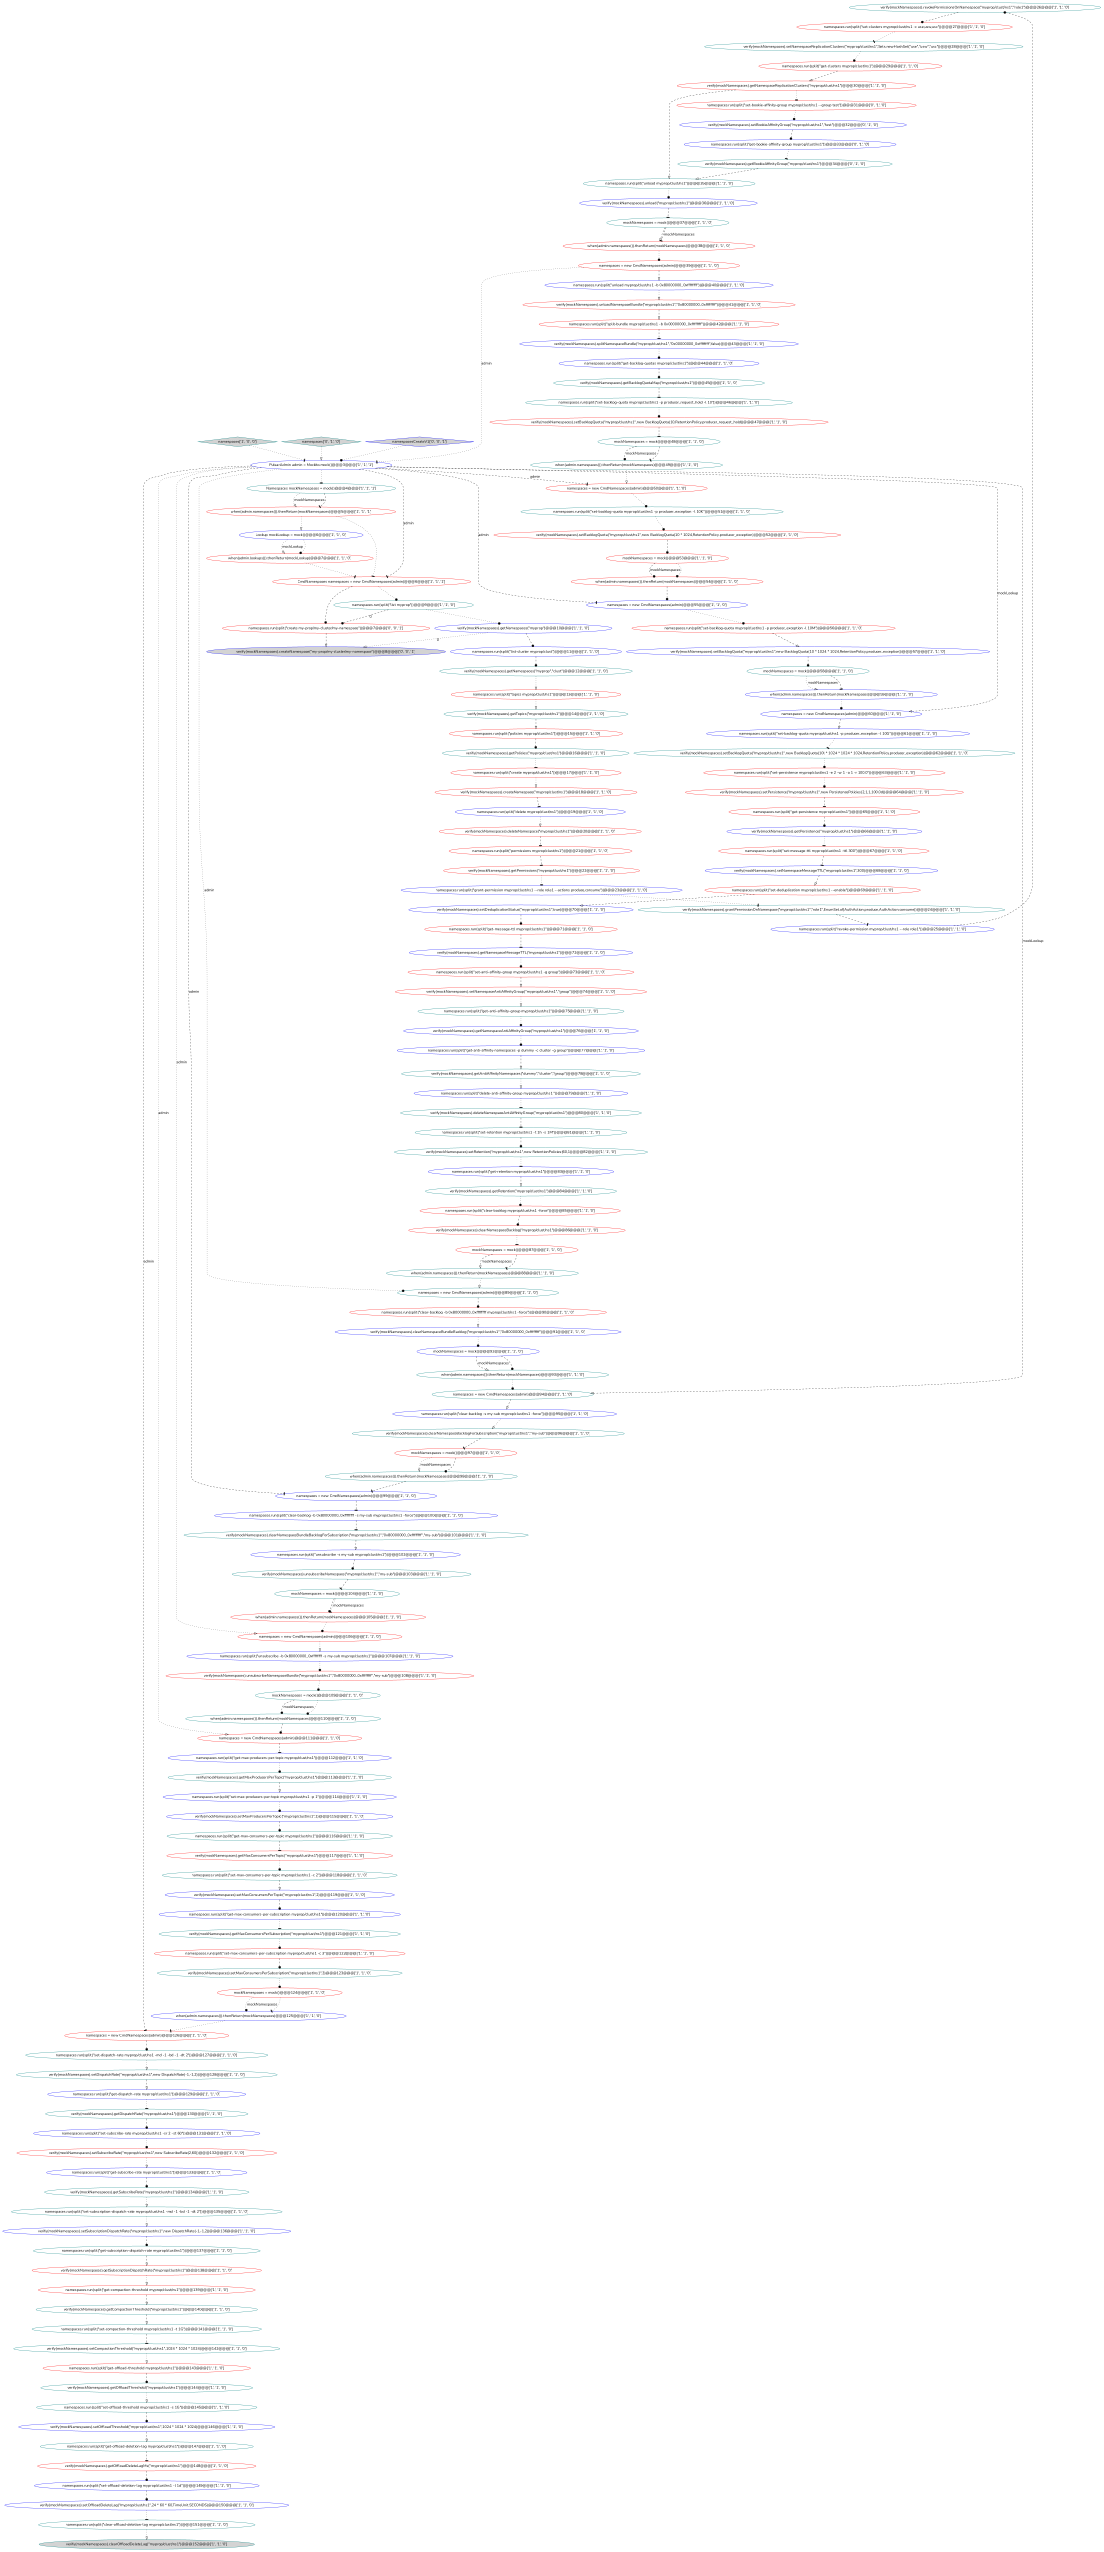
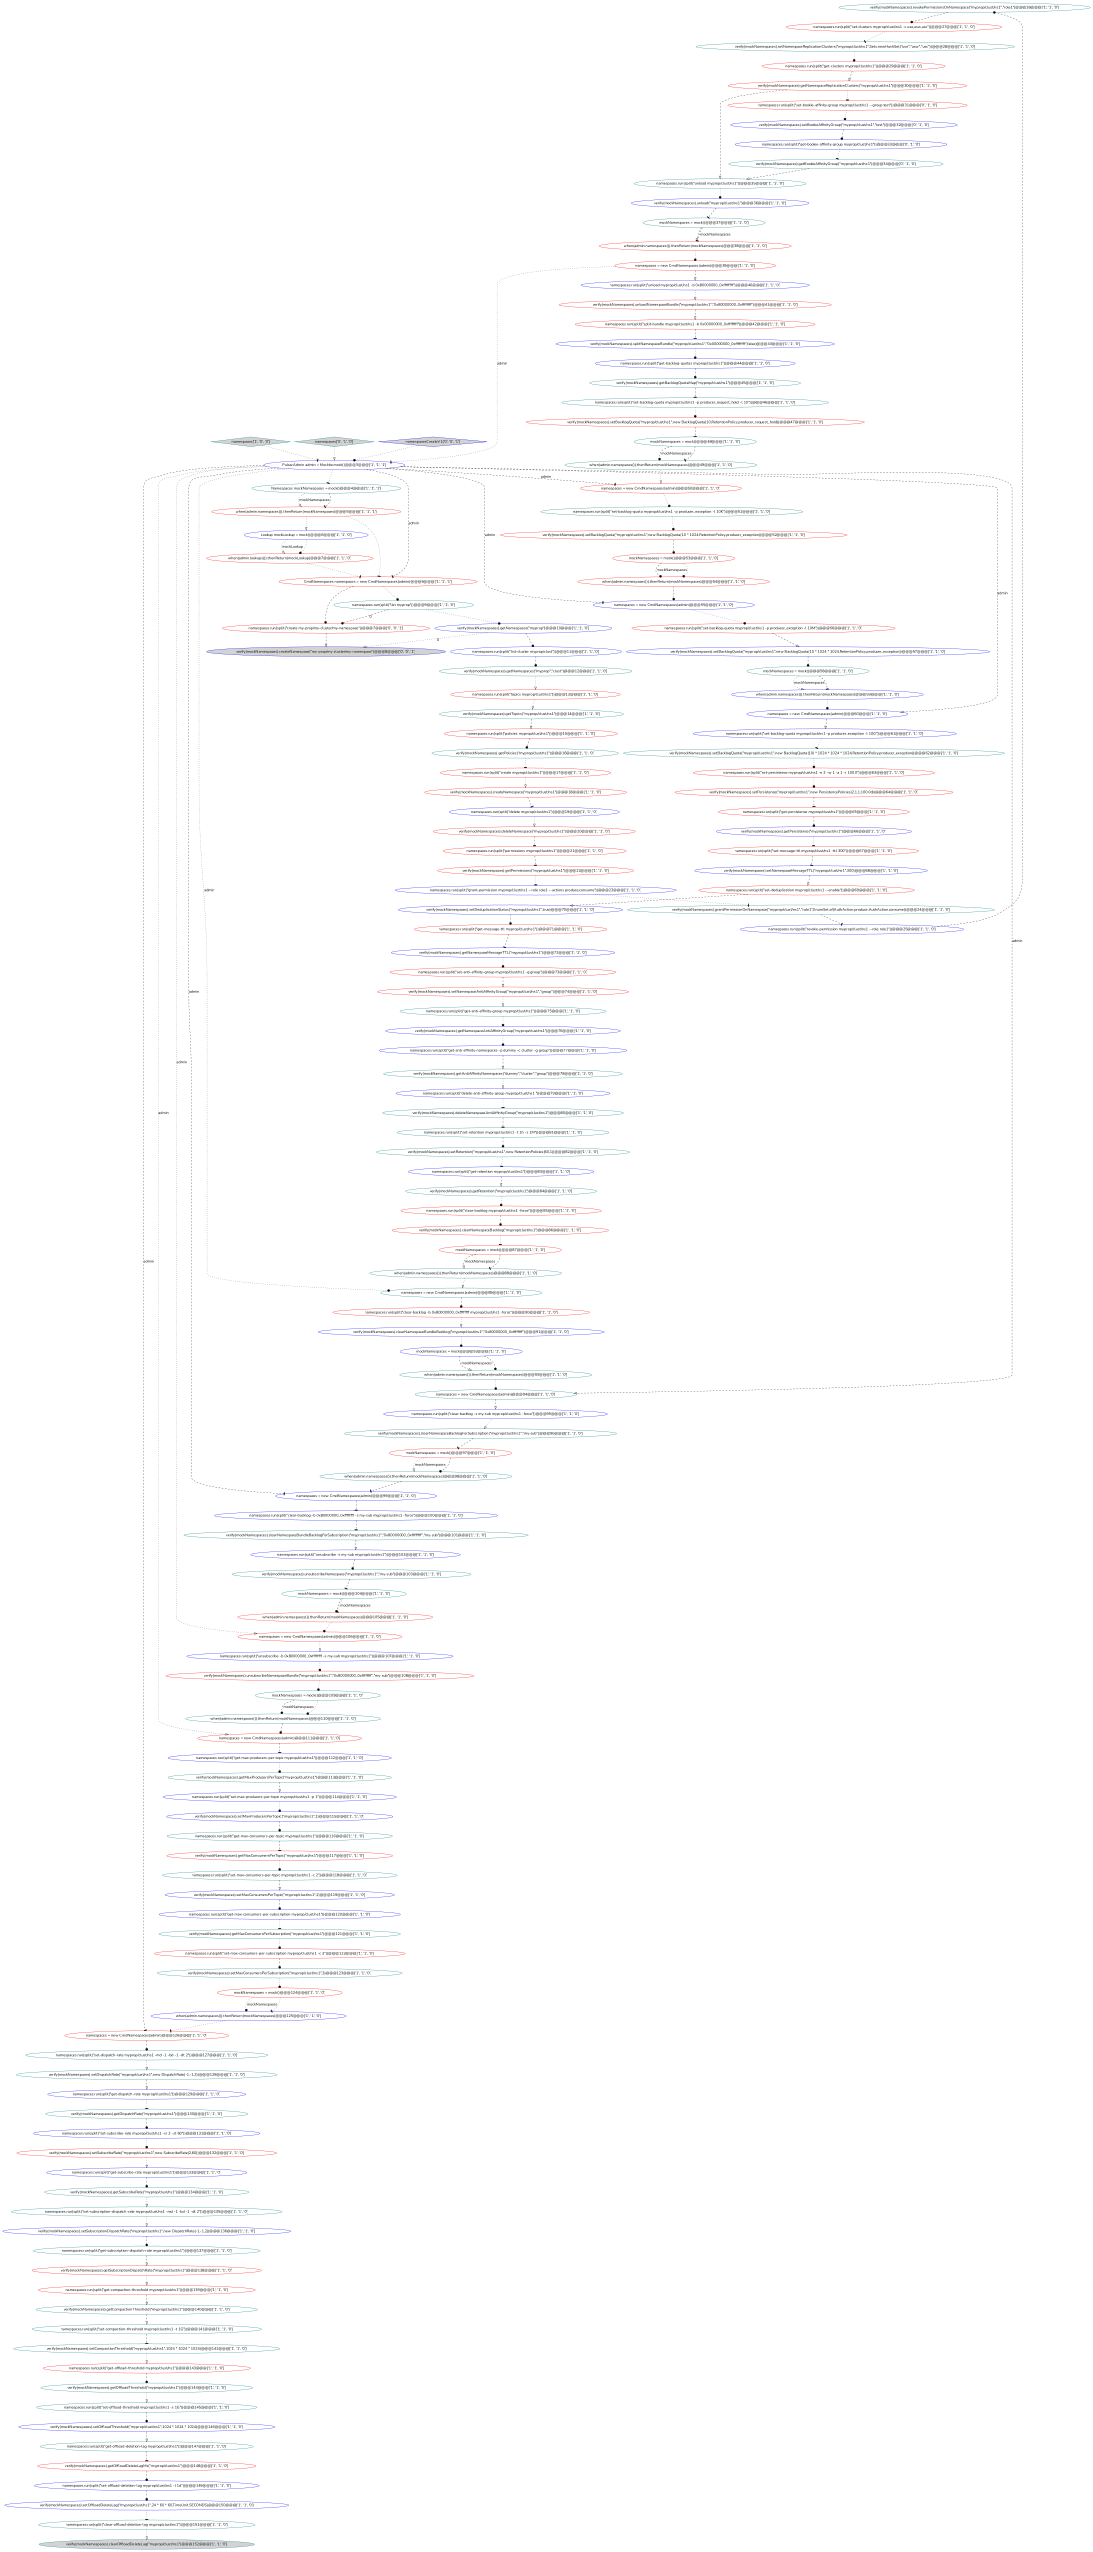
(1008, 593) -> (1003, 593)
(1033, 941) -> (1017, 941)
